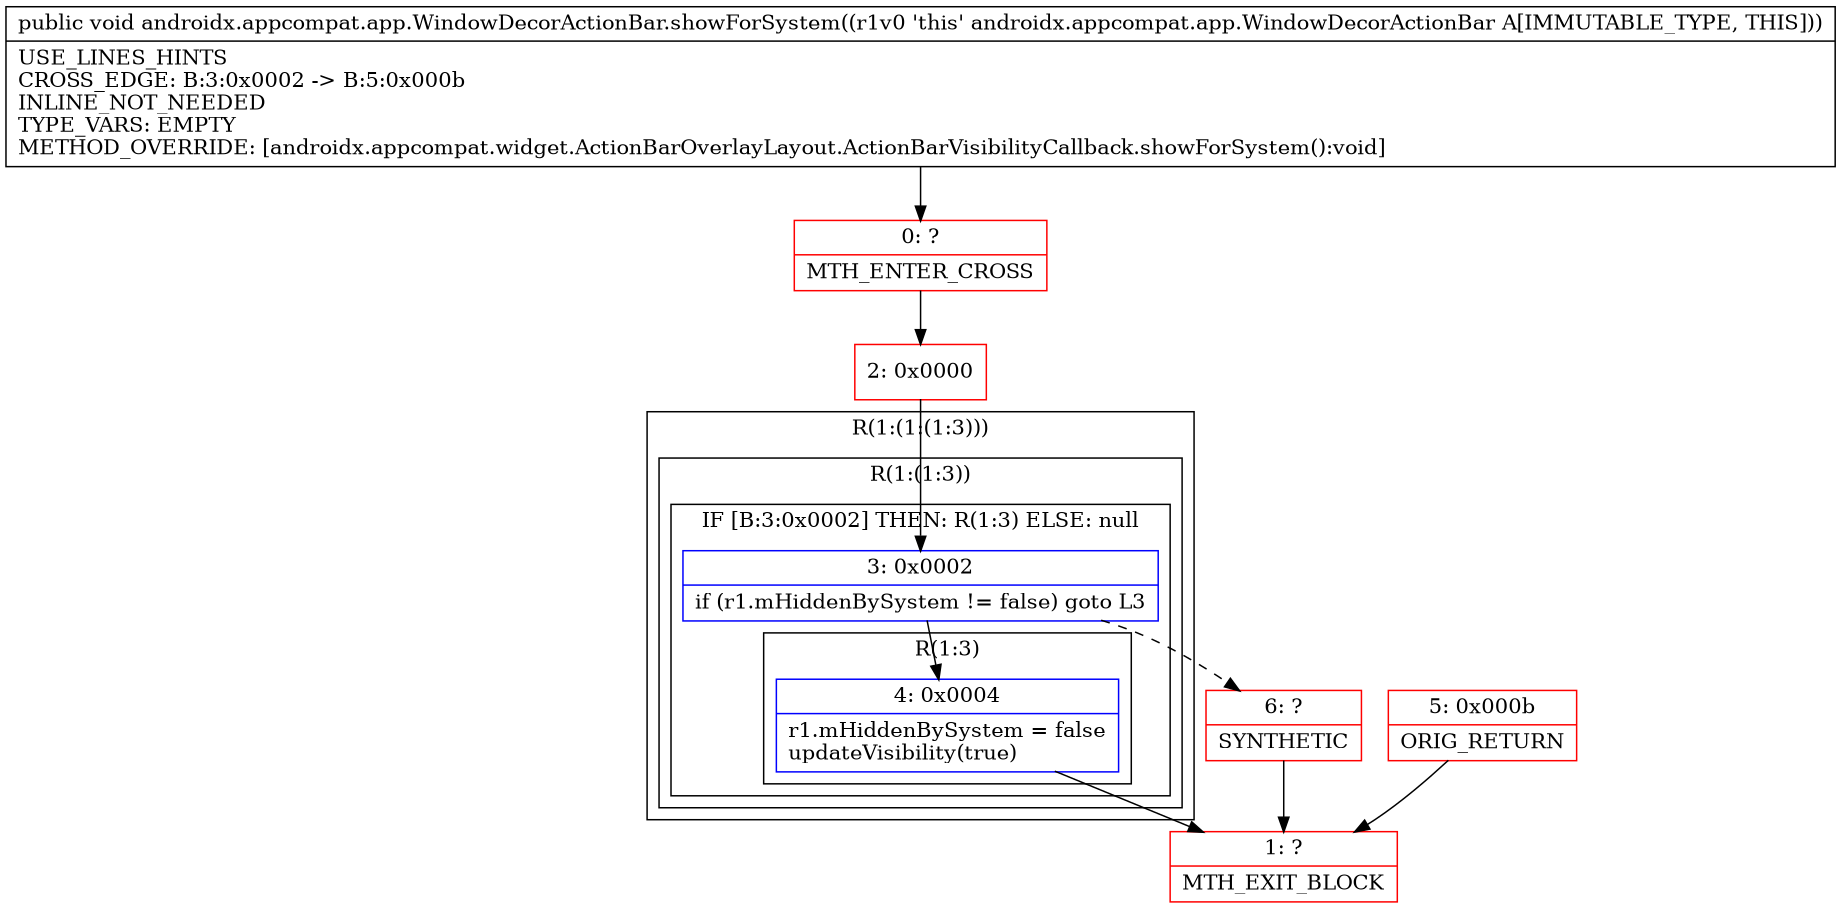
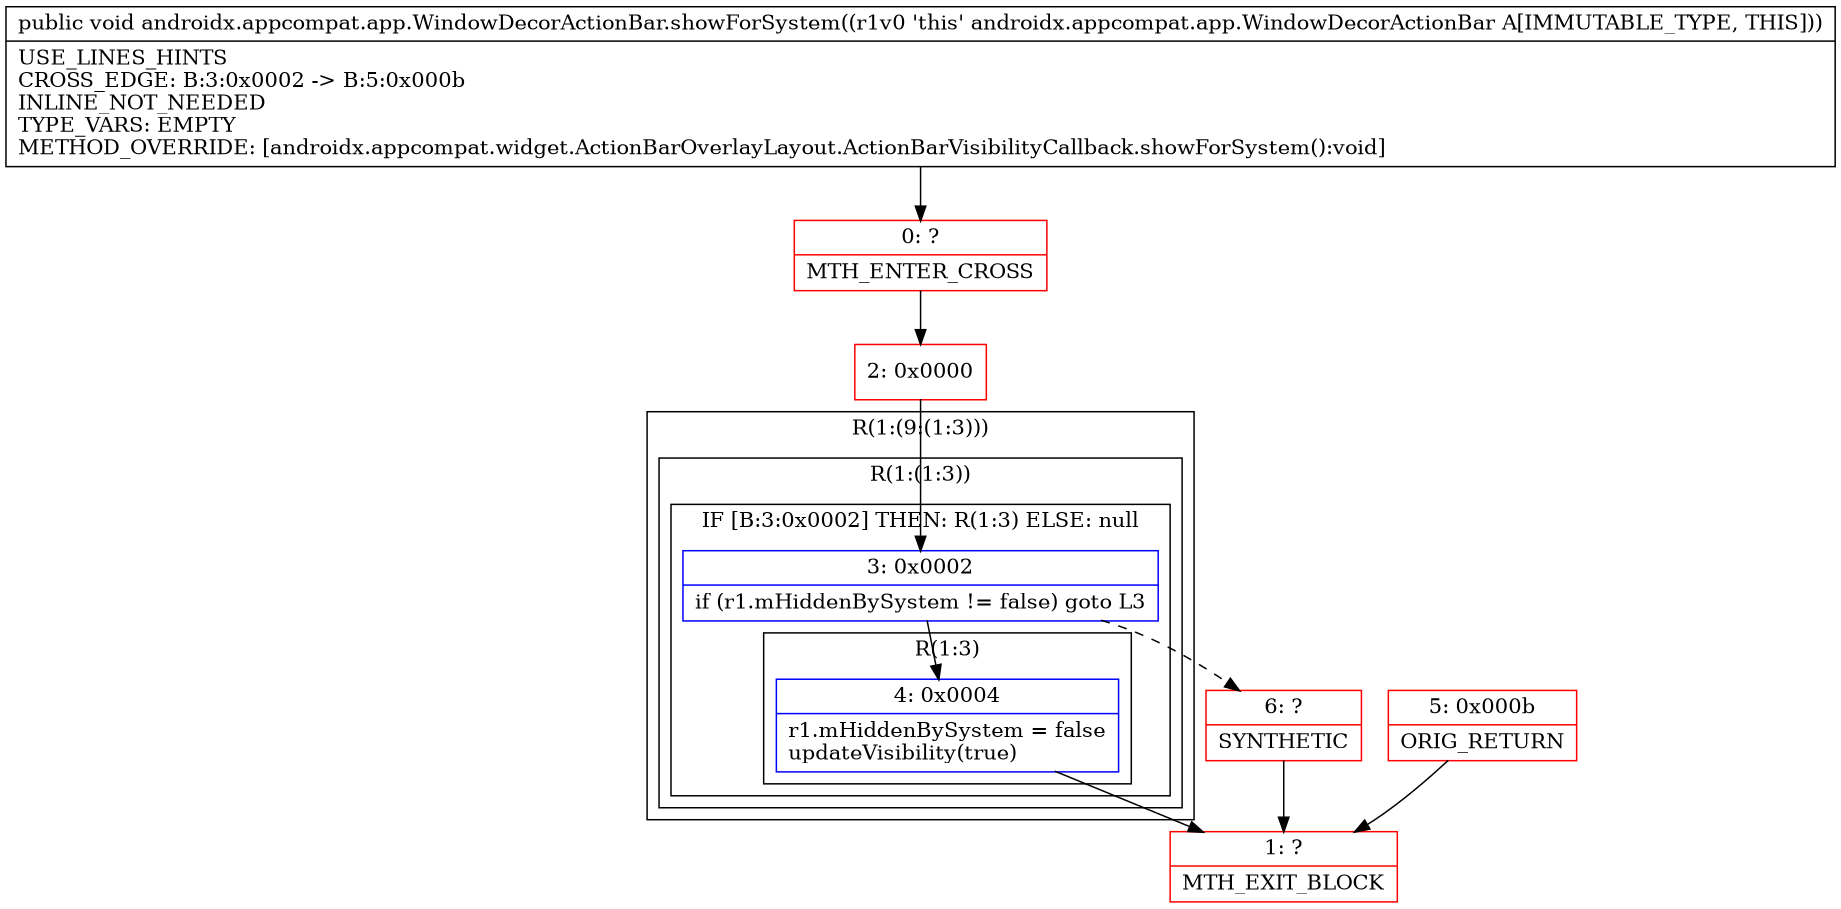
(921, 429) -> (921, 429)
